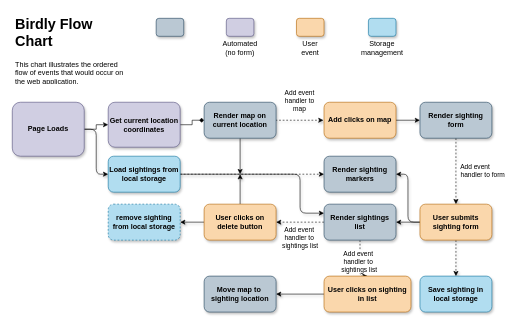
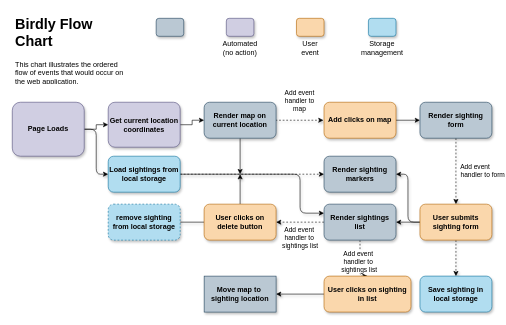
(240, 48) -> (240, 48)
(198, 120) -> (198, 120)
(185, 222) -> (183, 222)
(240, 294) -> (240, 294)
